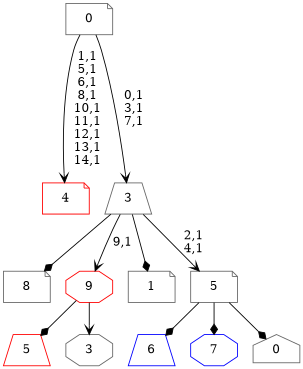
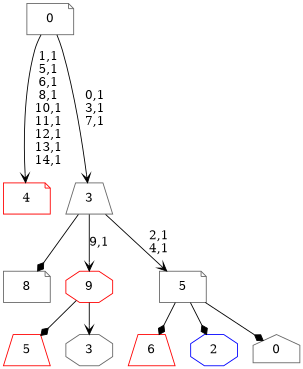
(152, 287) -> none
(152, 350) -> (152, 350)
(214, 350) -> (214, 350)
